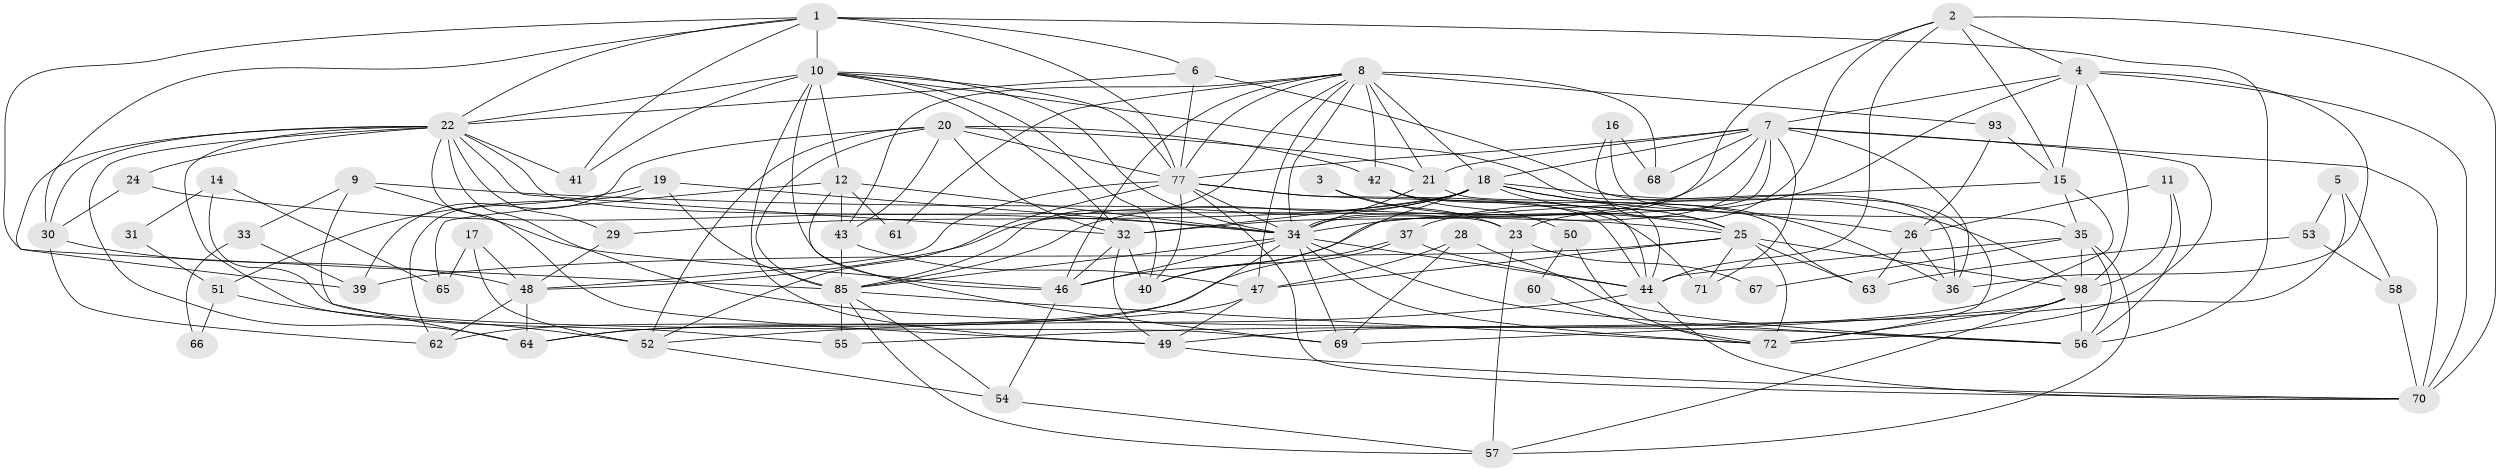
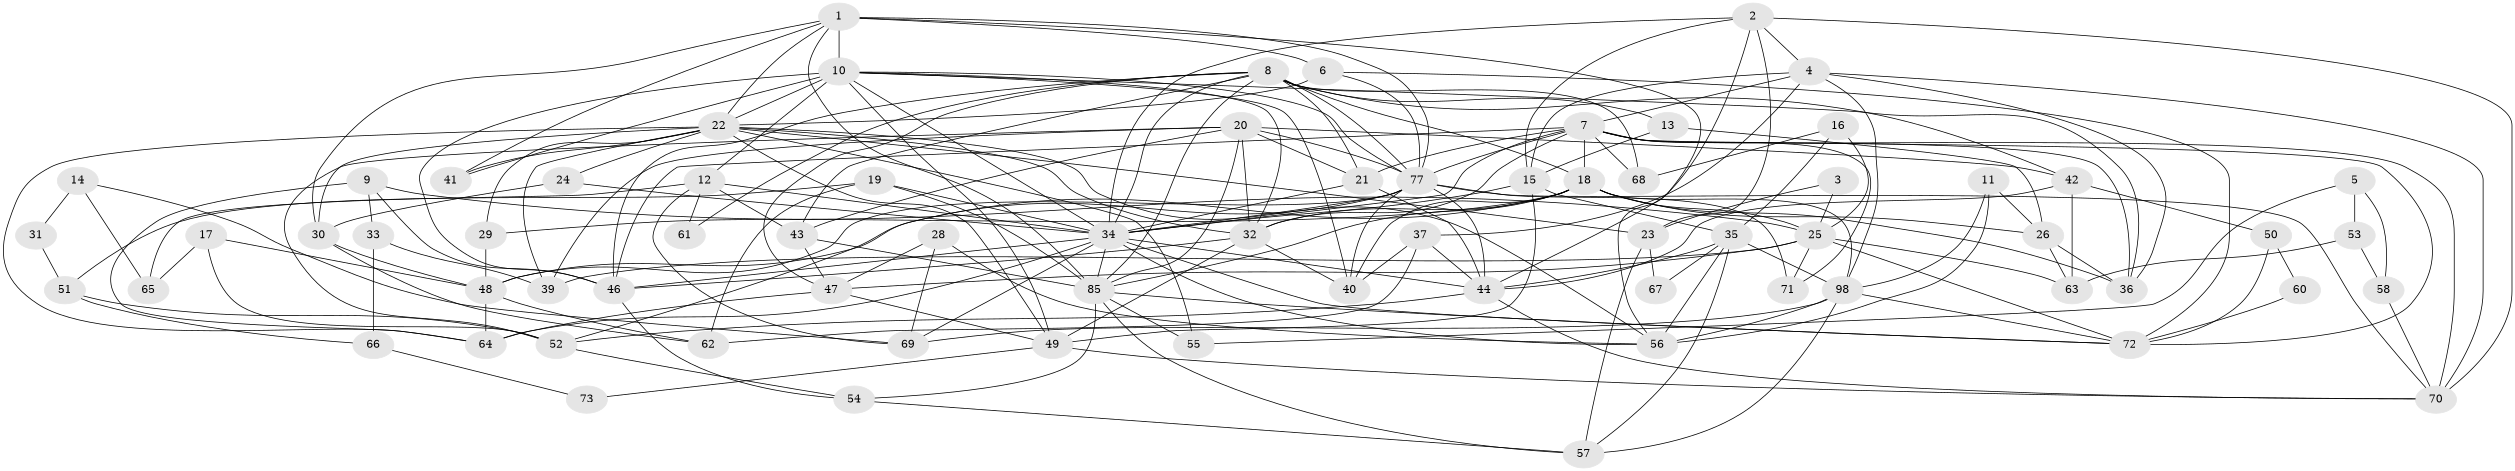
(1995, 126) -> (1668, 126)
(1843, 252) -> none
none -> (587, 400)
